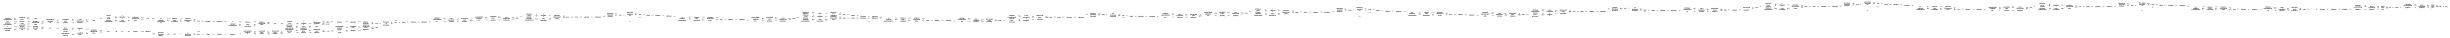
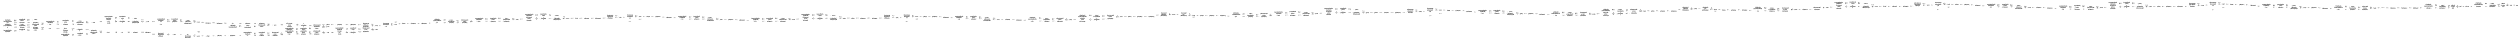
none -> (887, 18)
